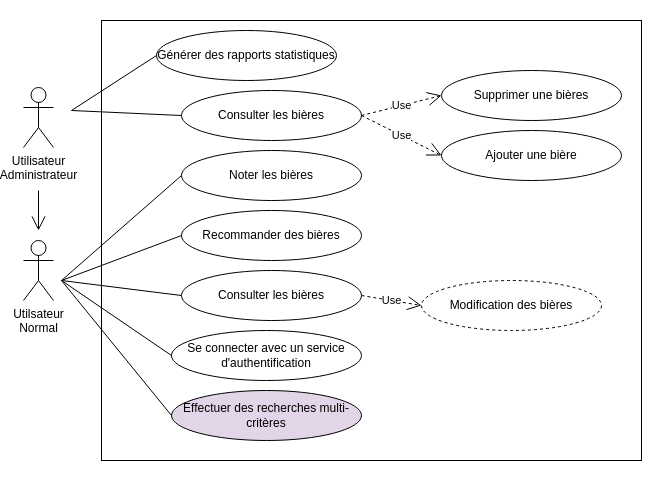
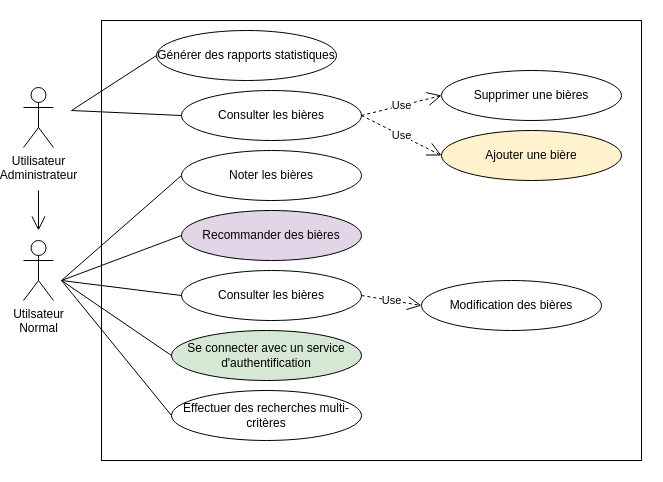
(532, 156) -> (532, 156)
(272, 236) -> (272, 236)
(512, 306) -> (512, 306)
(267, 356) -> (267, 356)
(267, 416) -> (267, 416)
